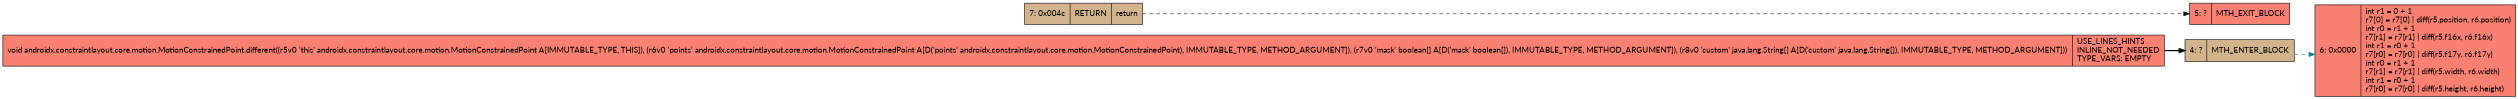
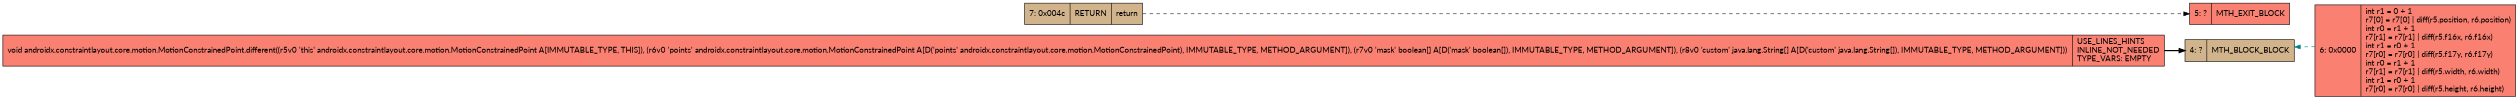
(2250, 50) -> (2251, 50)
(2302, 54) -> (2308, 47)
